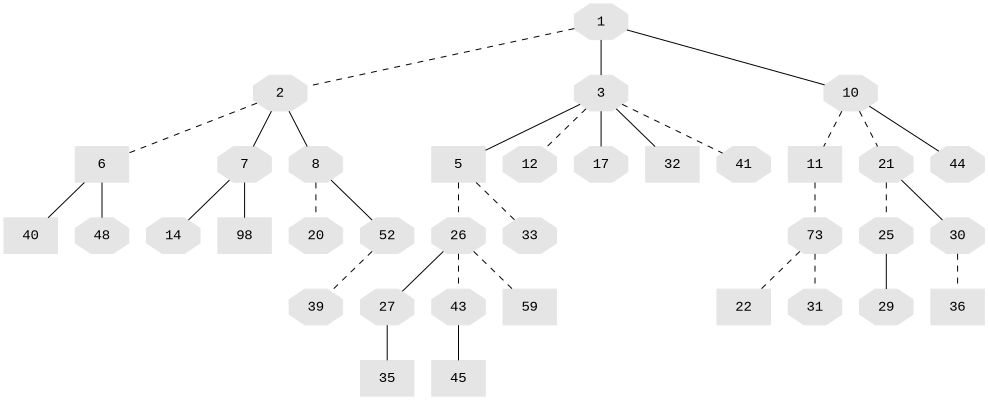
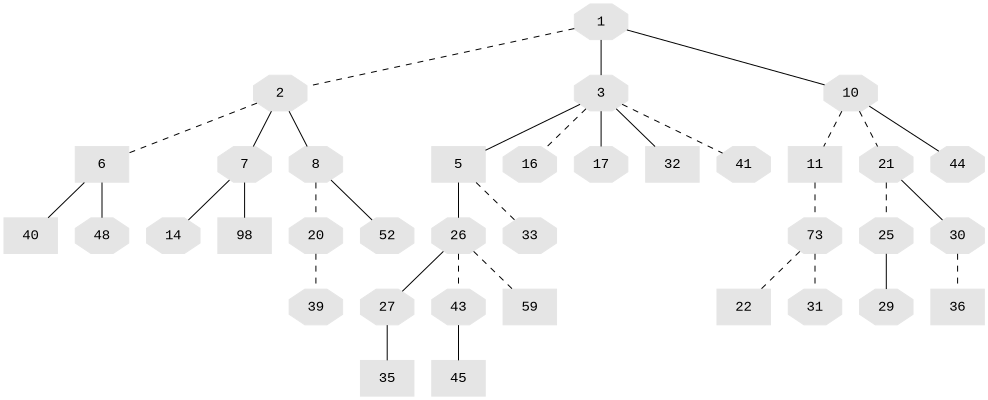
(530, 164) -> (530, 164)
(458, 200) -> (458, 200)
(352, 271) -> (316, 271)
